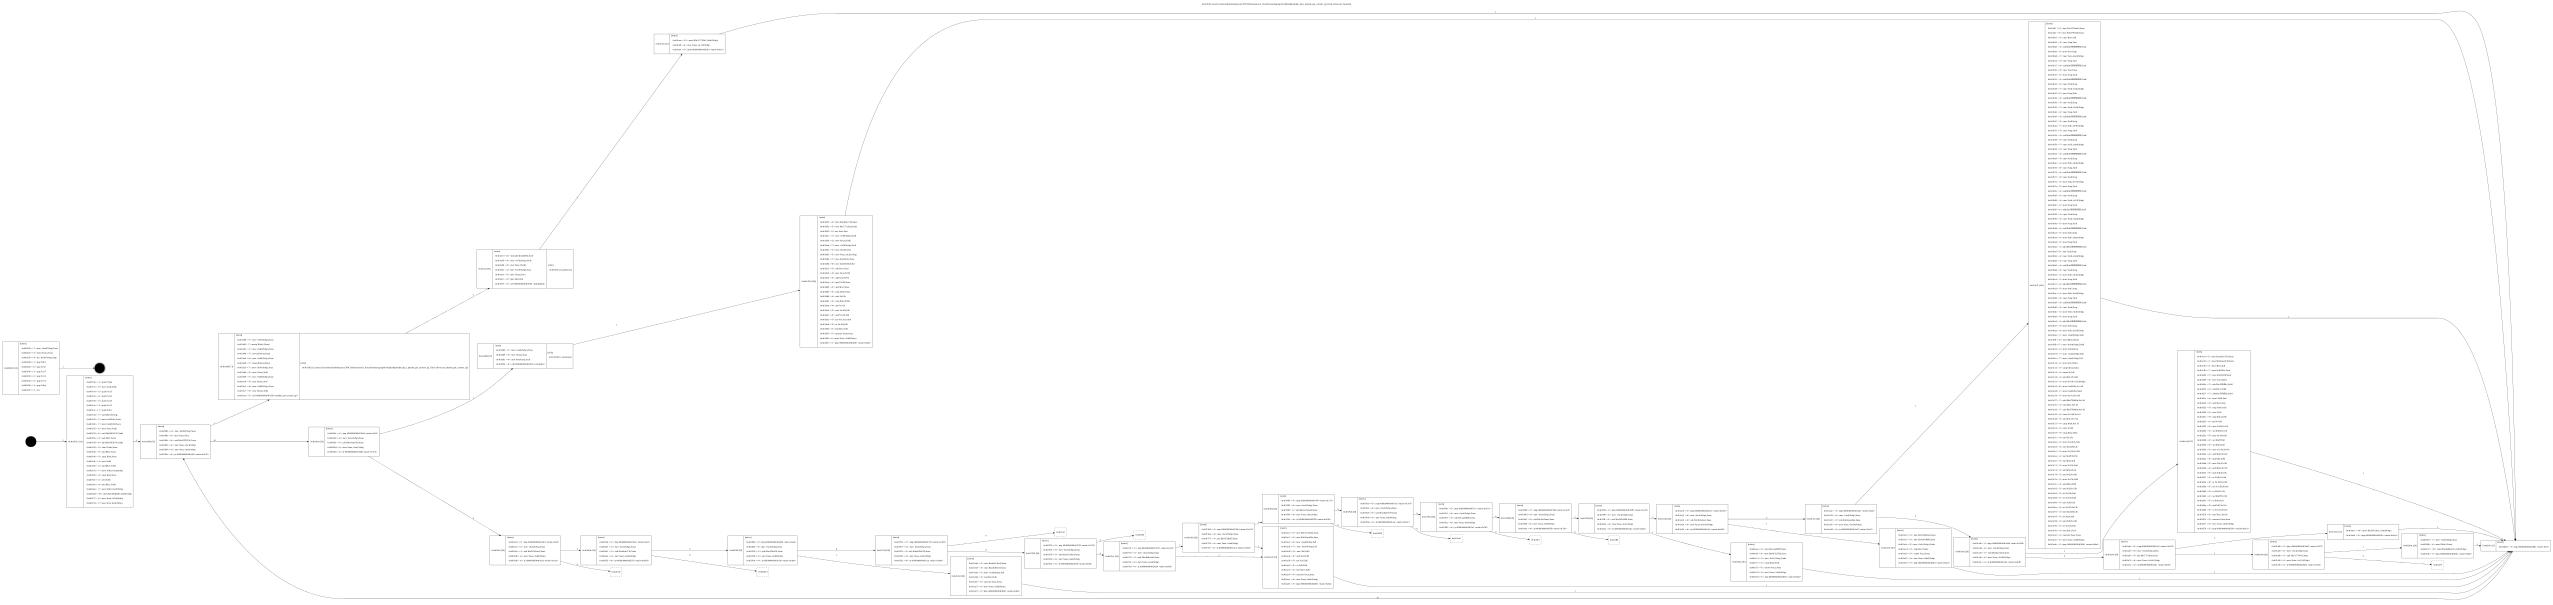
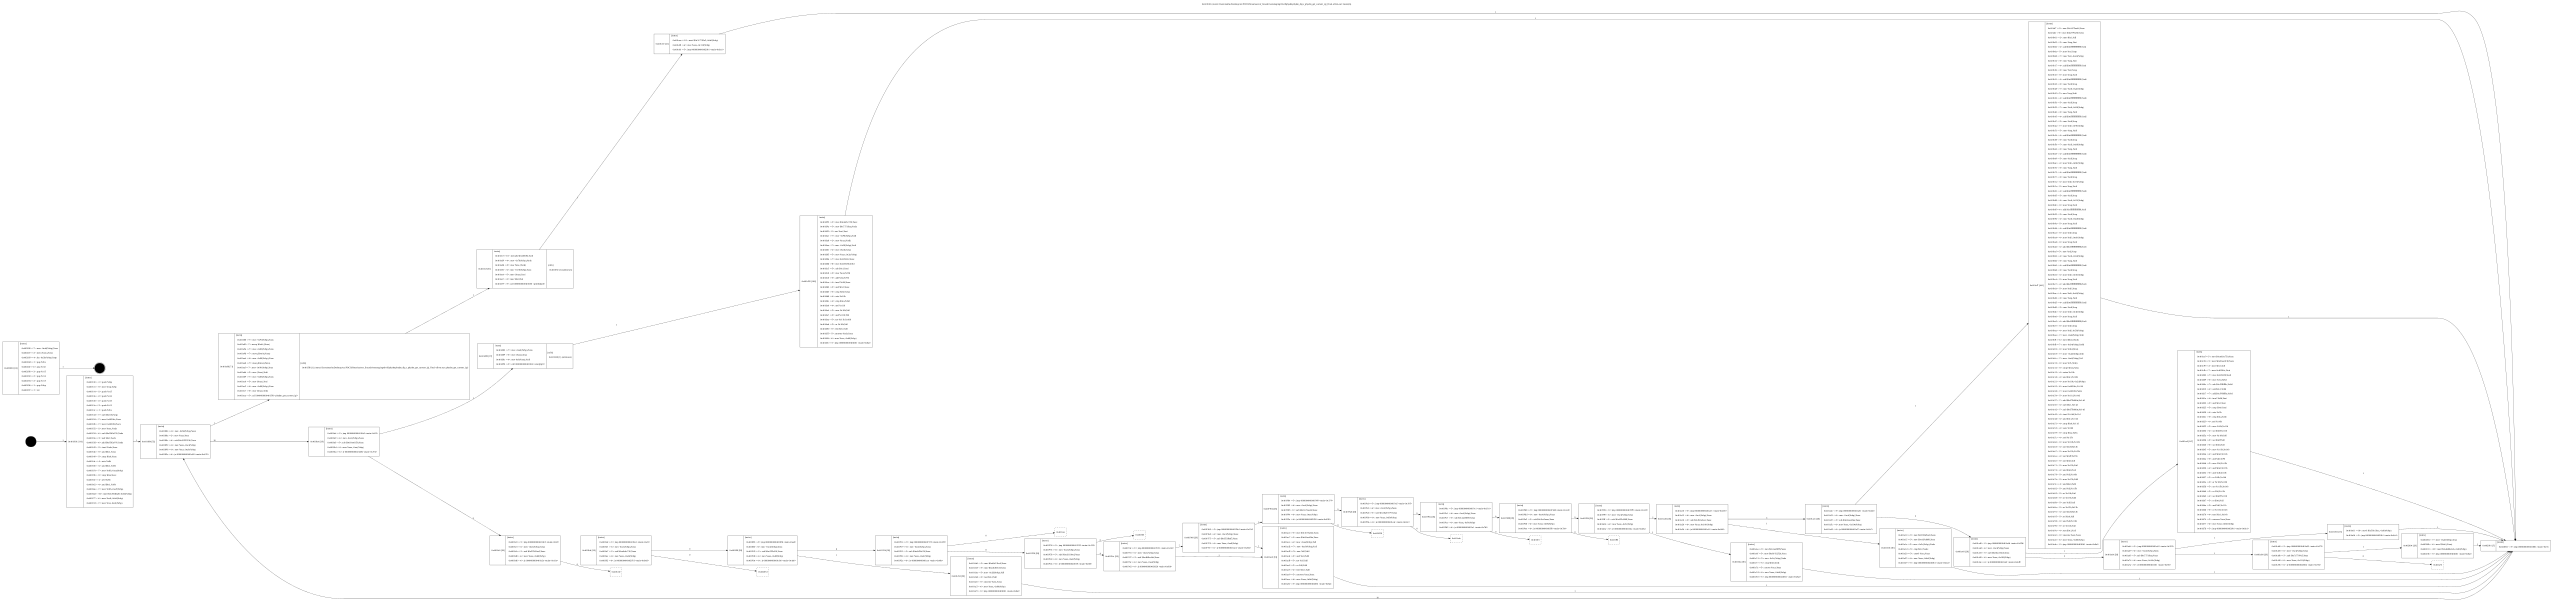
(570, 550) -> none
